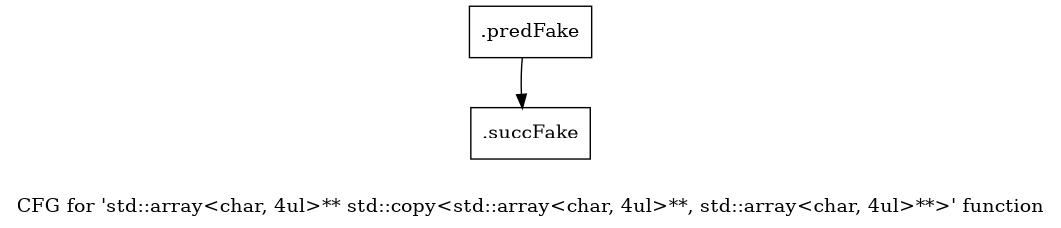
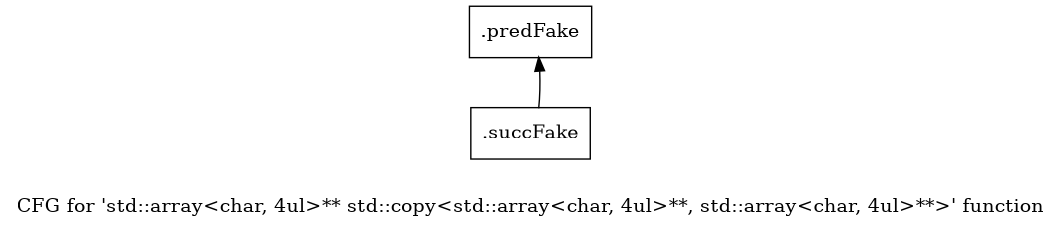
(521, 76) -> (540, 90)
